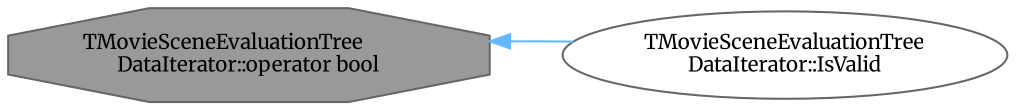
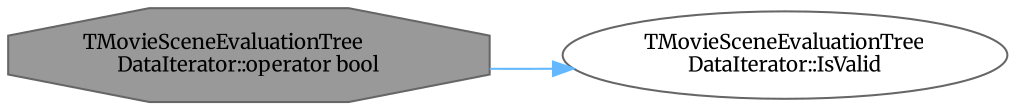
(542, 41) -> (521, 69)
